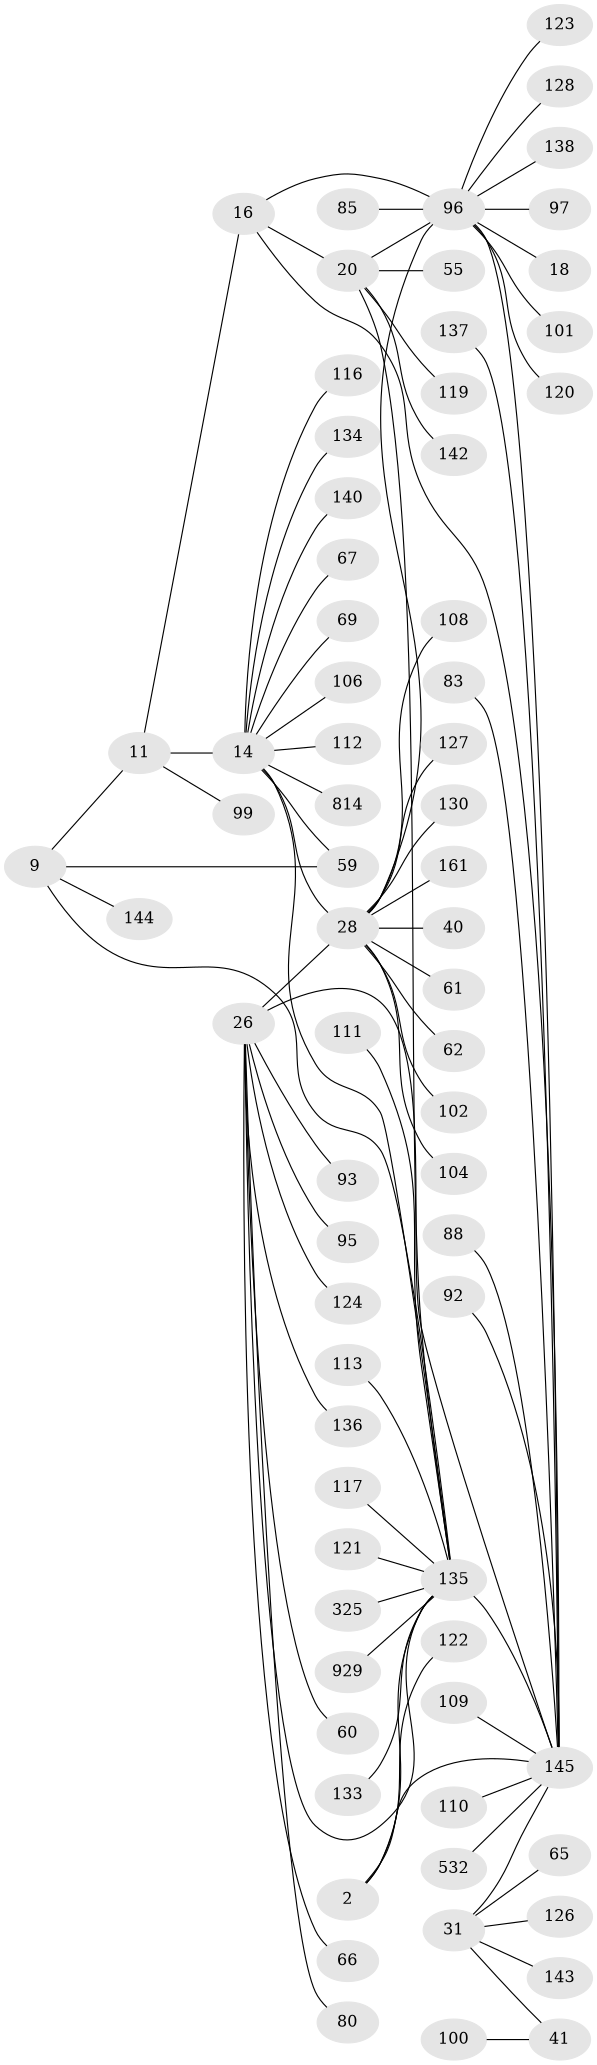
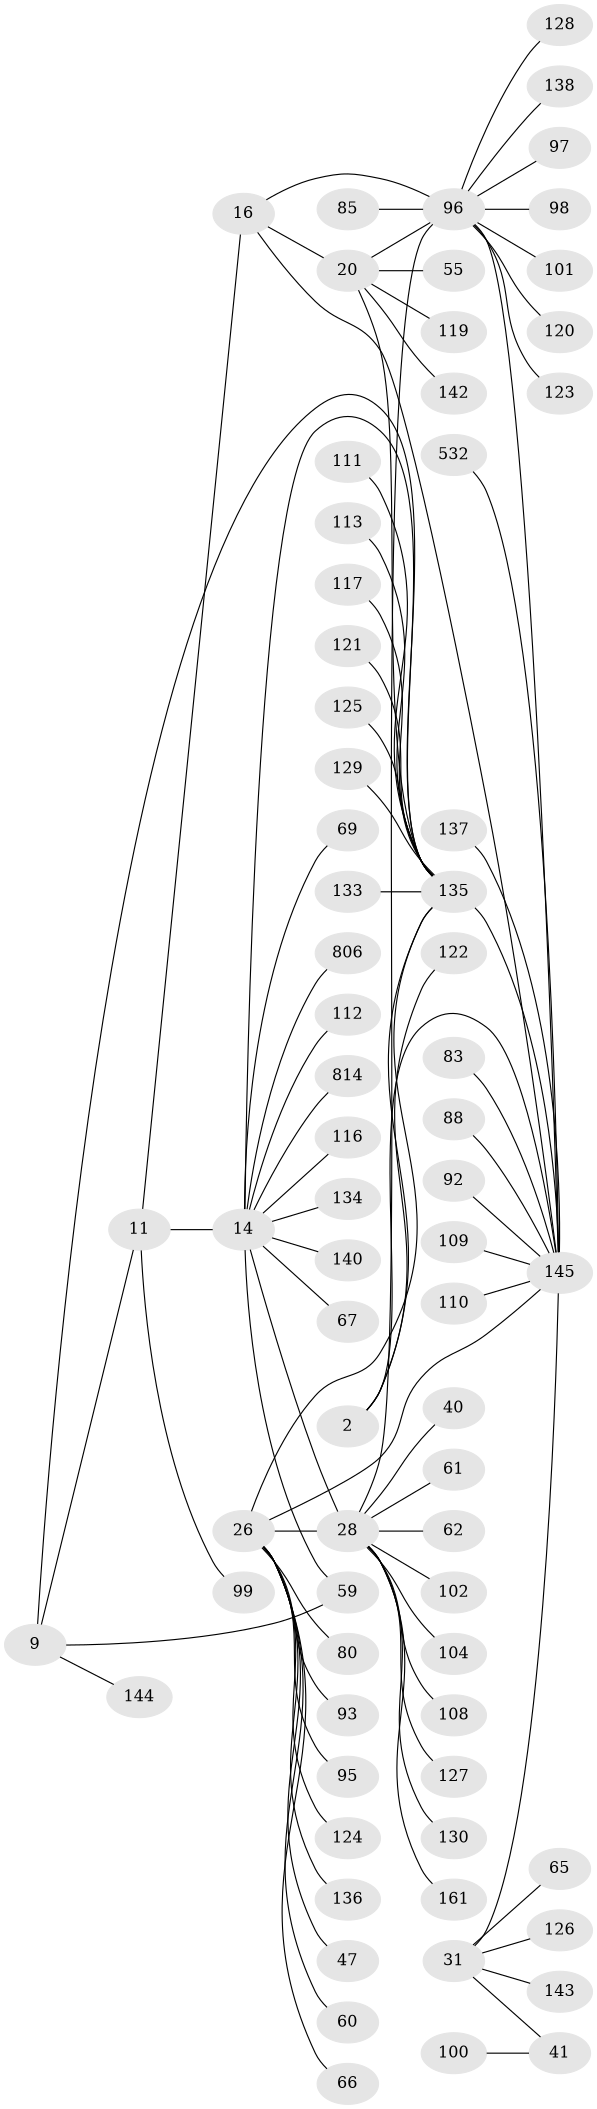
(560, 271) -> (560, 209)
(348, 683) -> (348, 953)
(348, 1611) -> (348, 708)
(348, 1672) -> (348, 769)
none -> (348, 1961)
